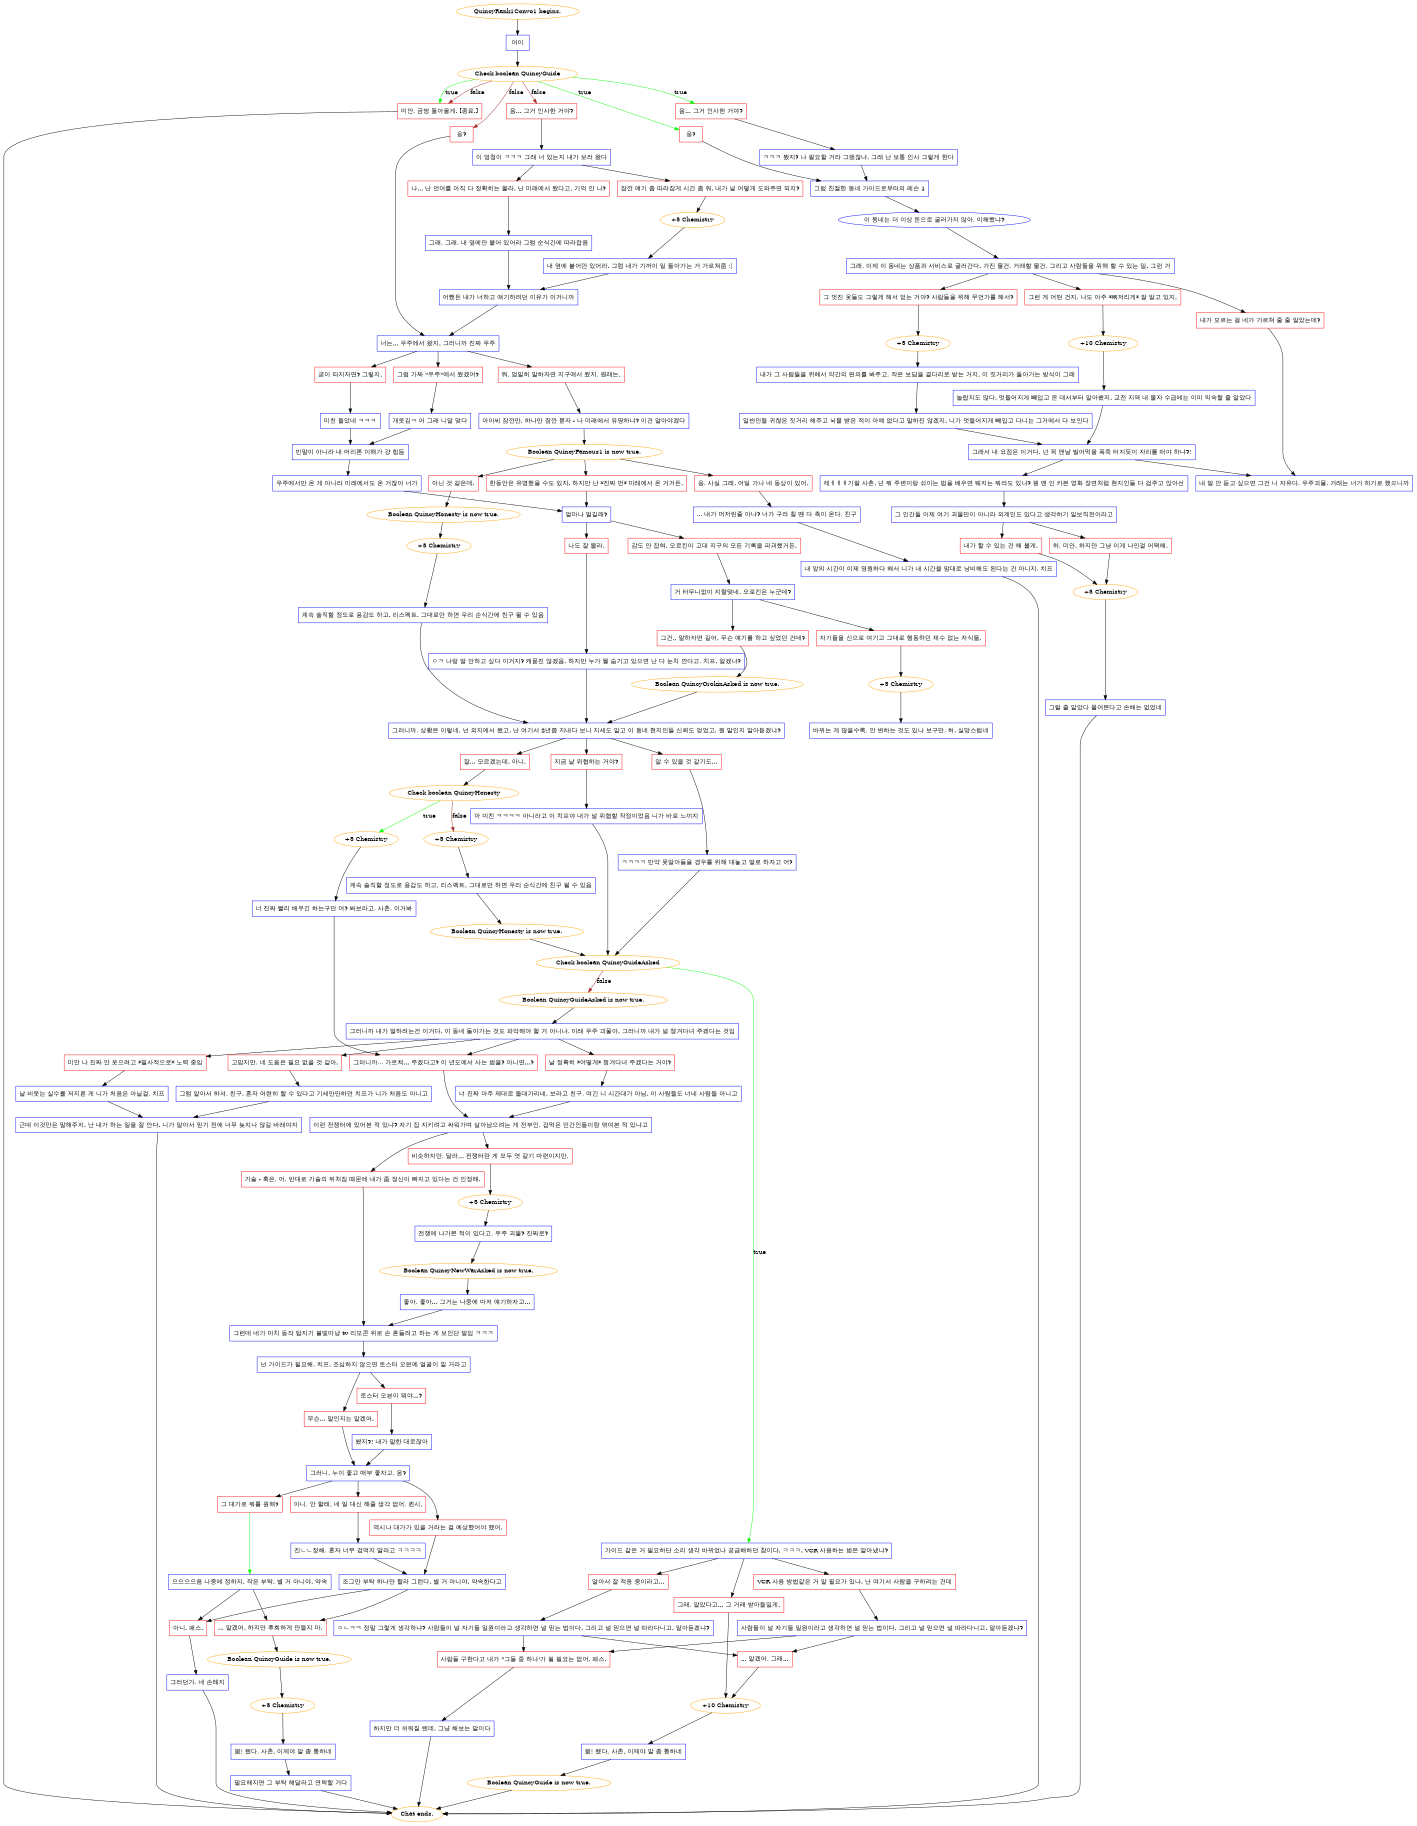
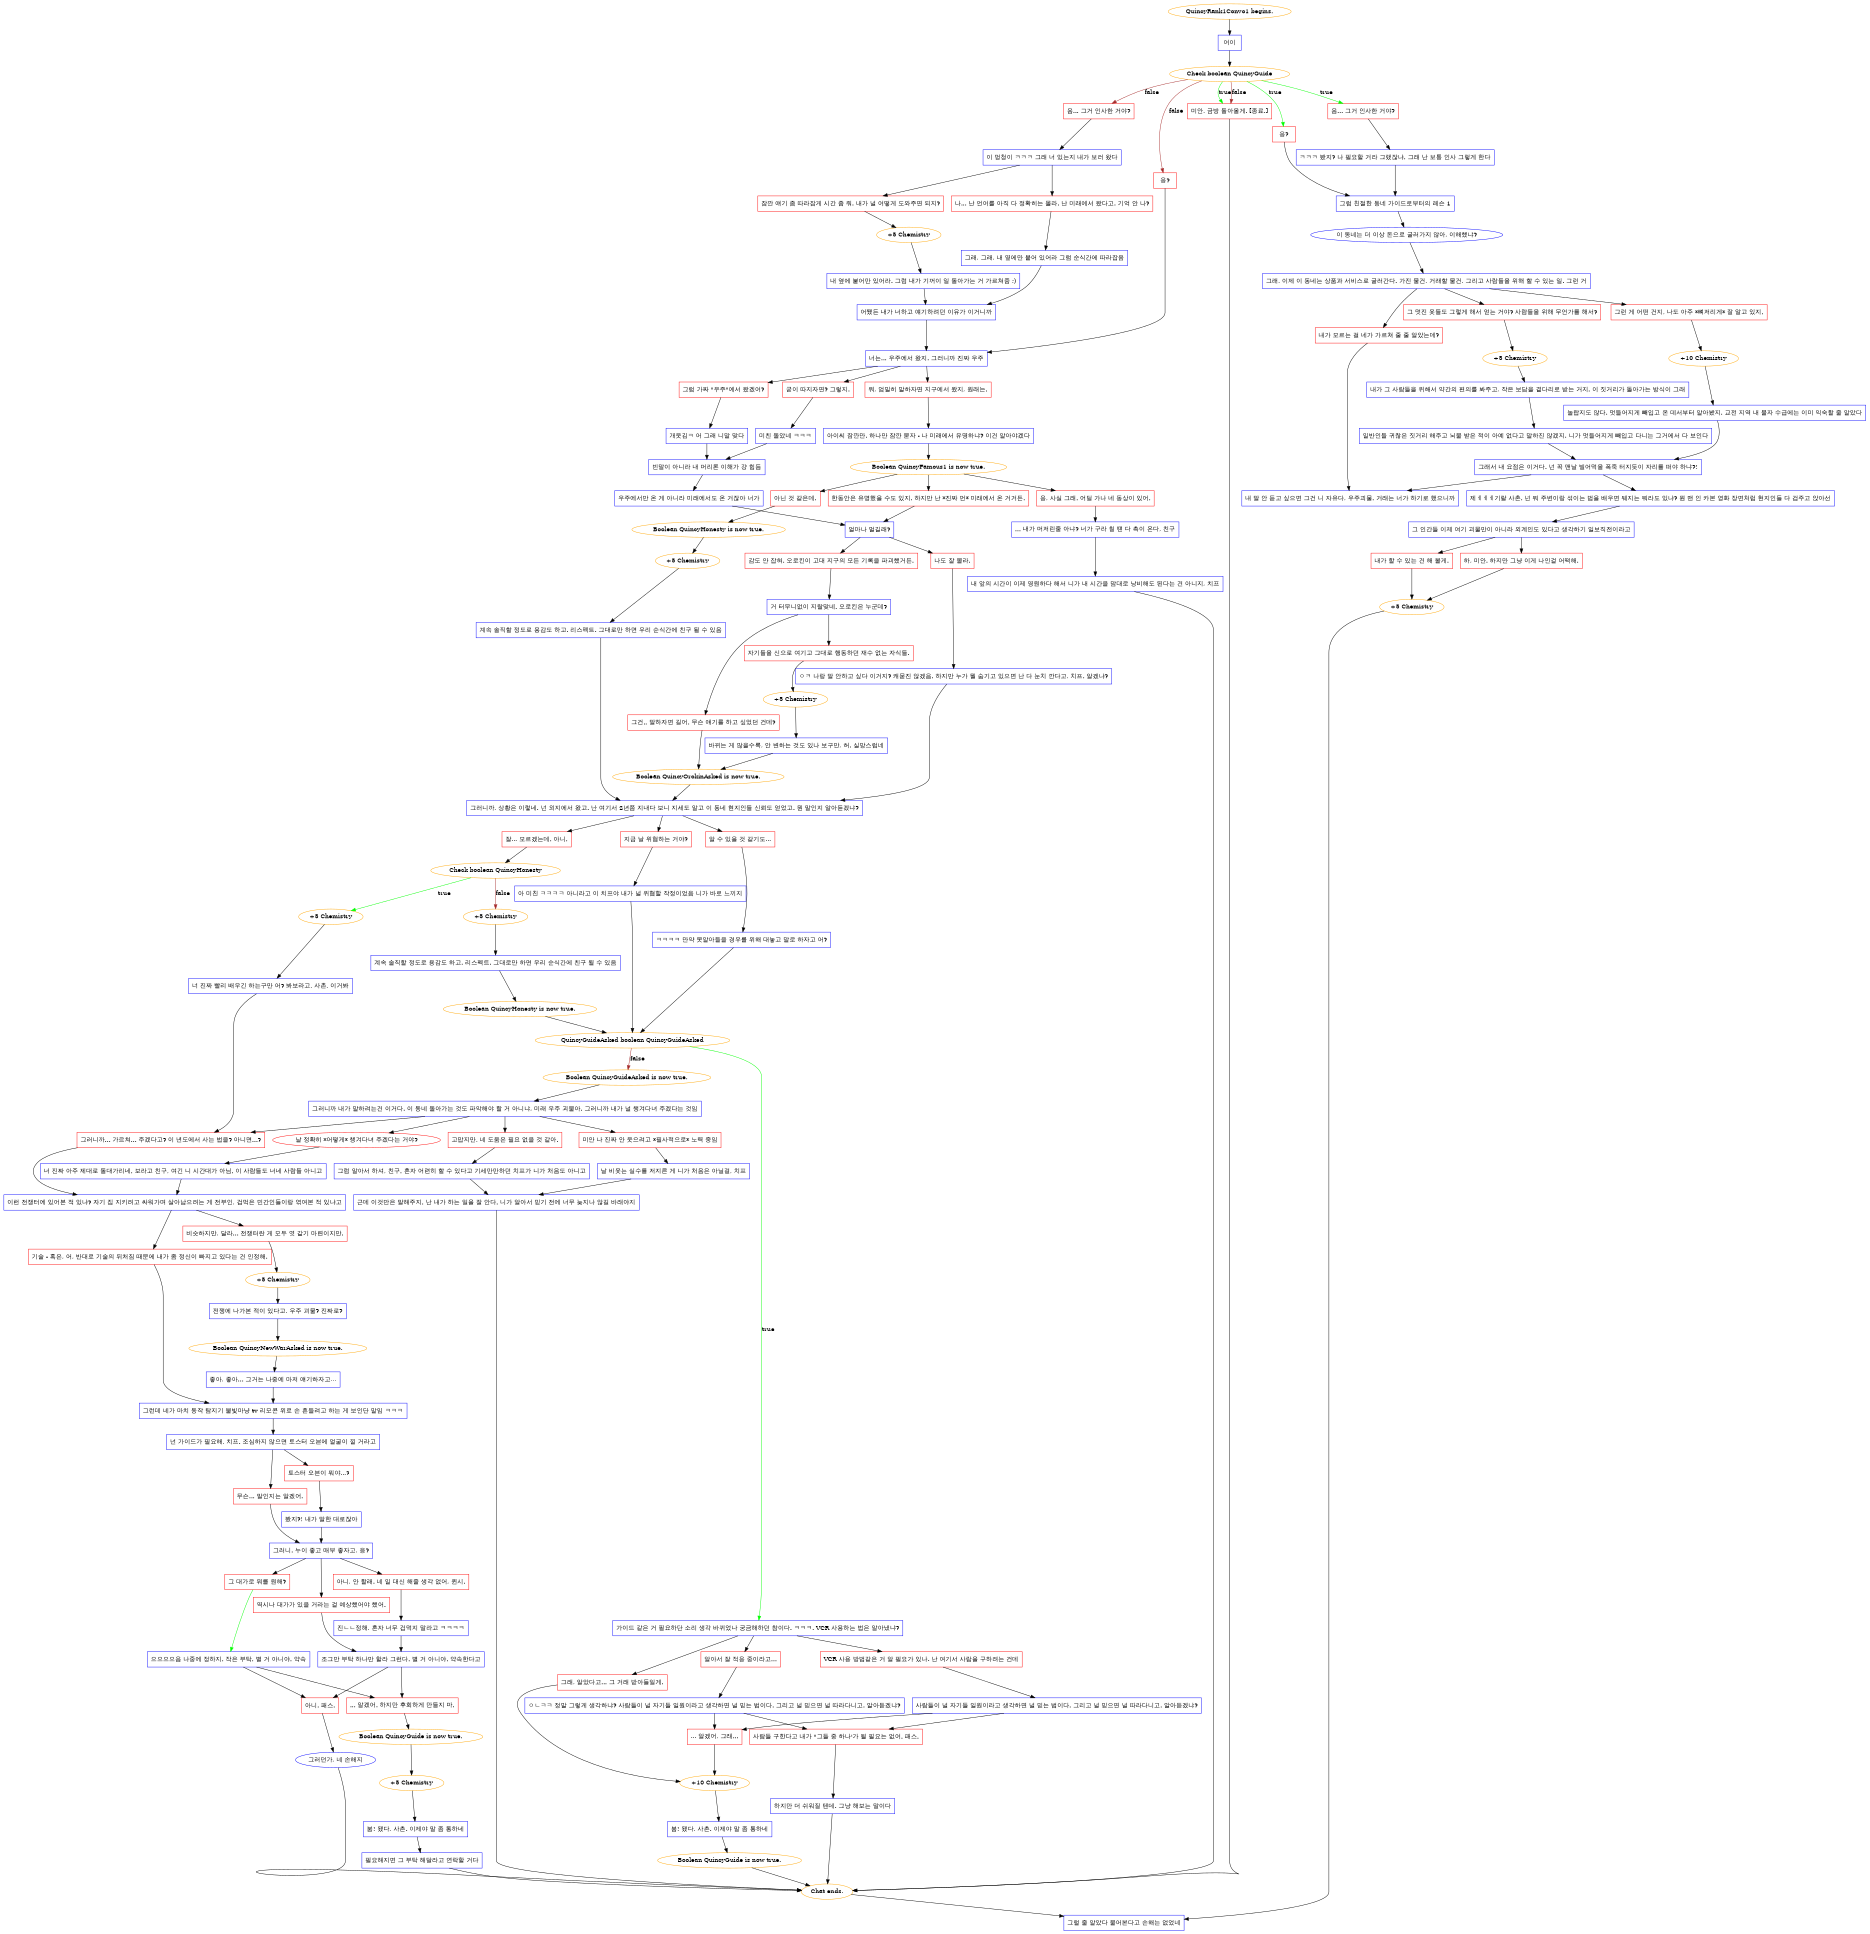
none -> (749, 761)
(608, 963) -> (632, 1040)
(610, 1063) -> (357, 1140)
(1080, 1567) -> (955, 1905)
(198, 1682) -> (336, 1760)
